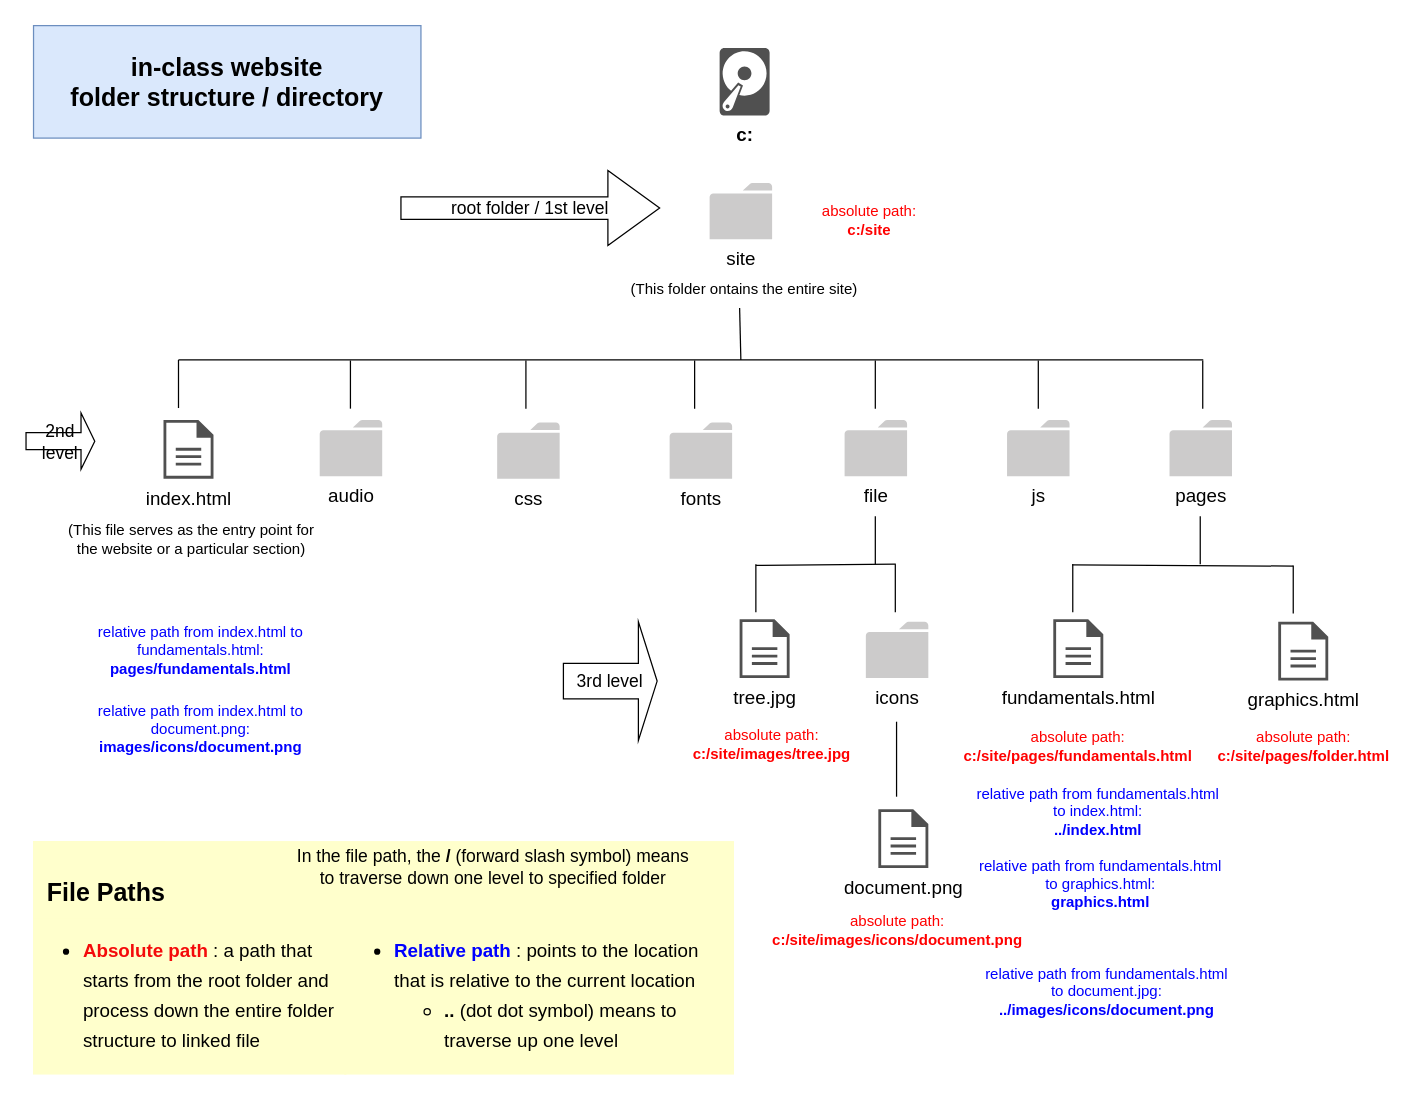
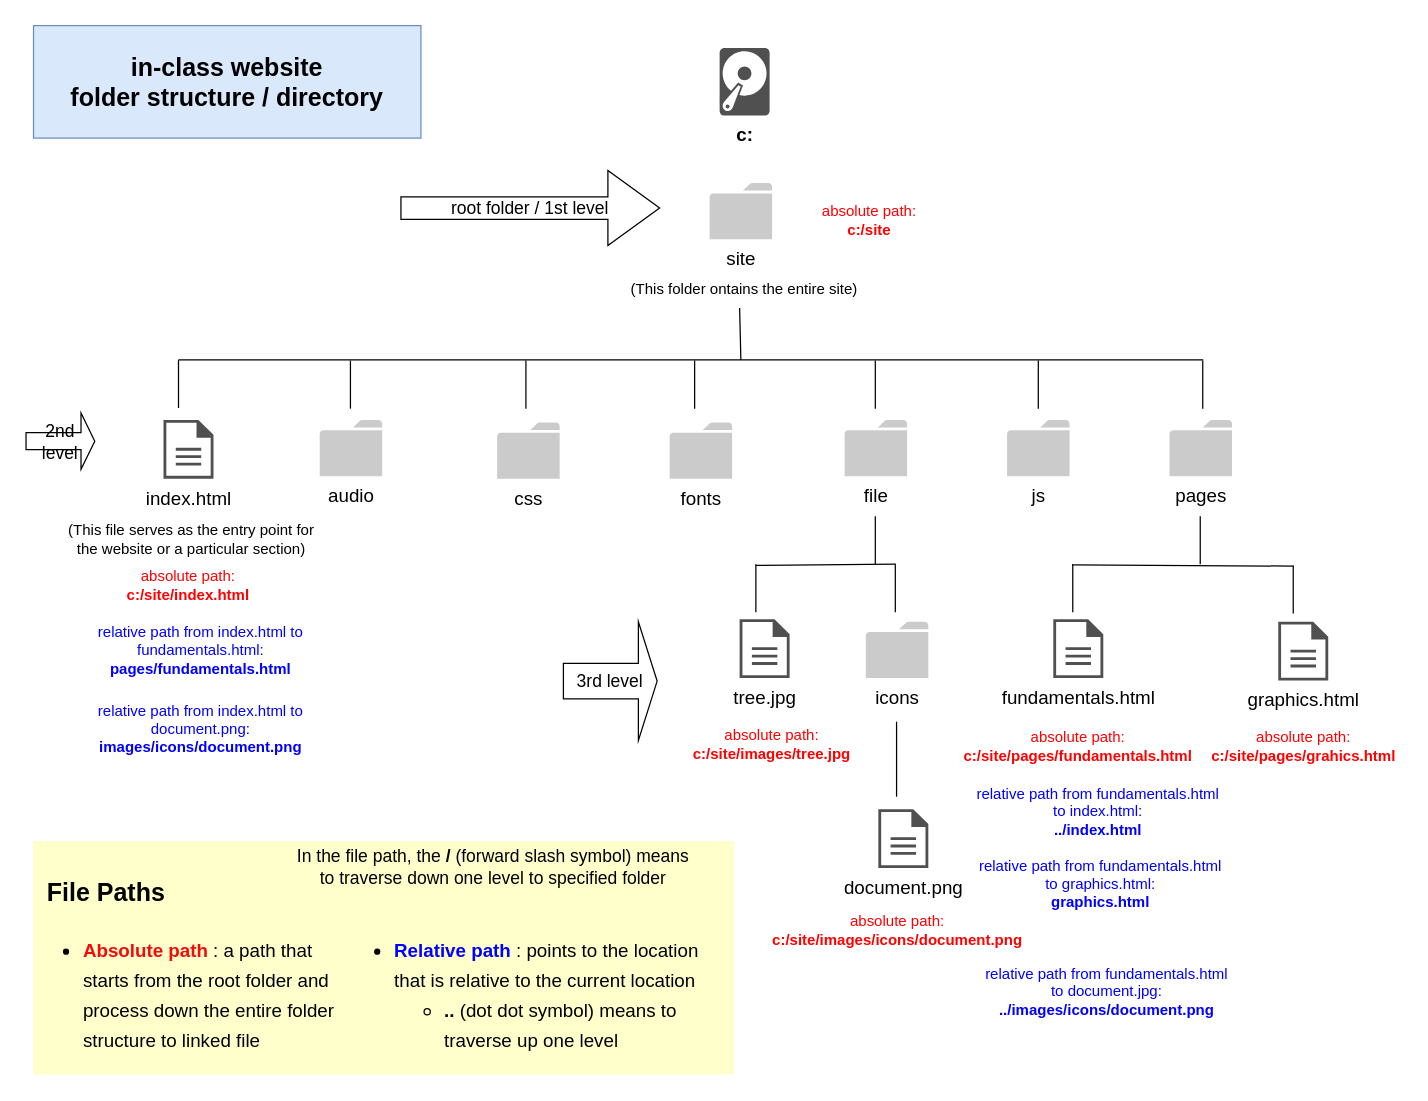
none -> (188, 585)
(1304, 747) -> (1304, 747)
